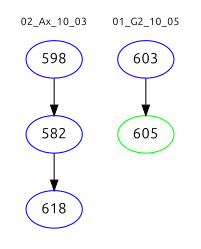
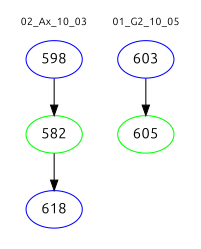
(54, 134) -> (54, 134)
